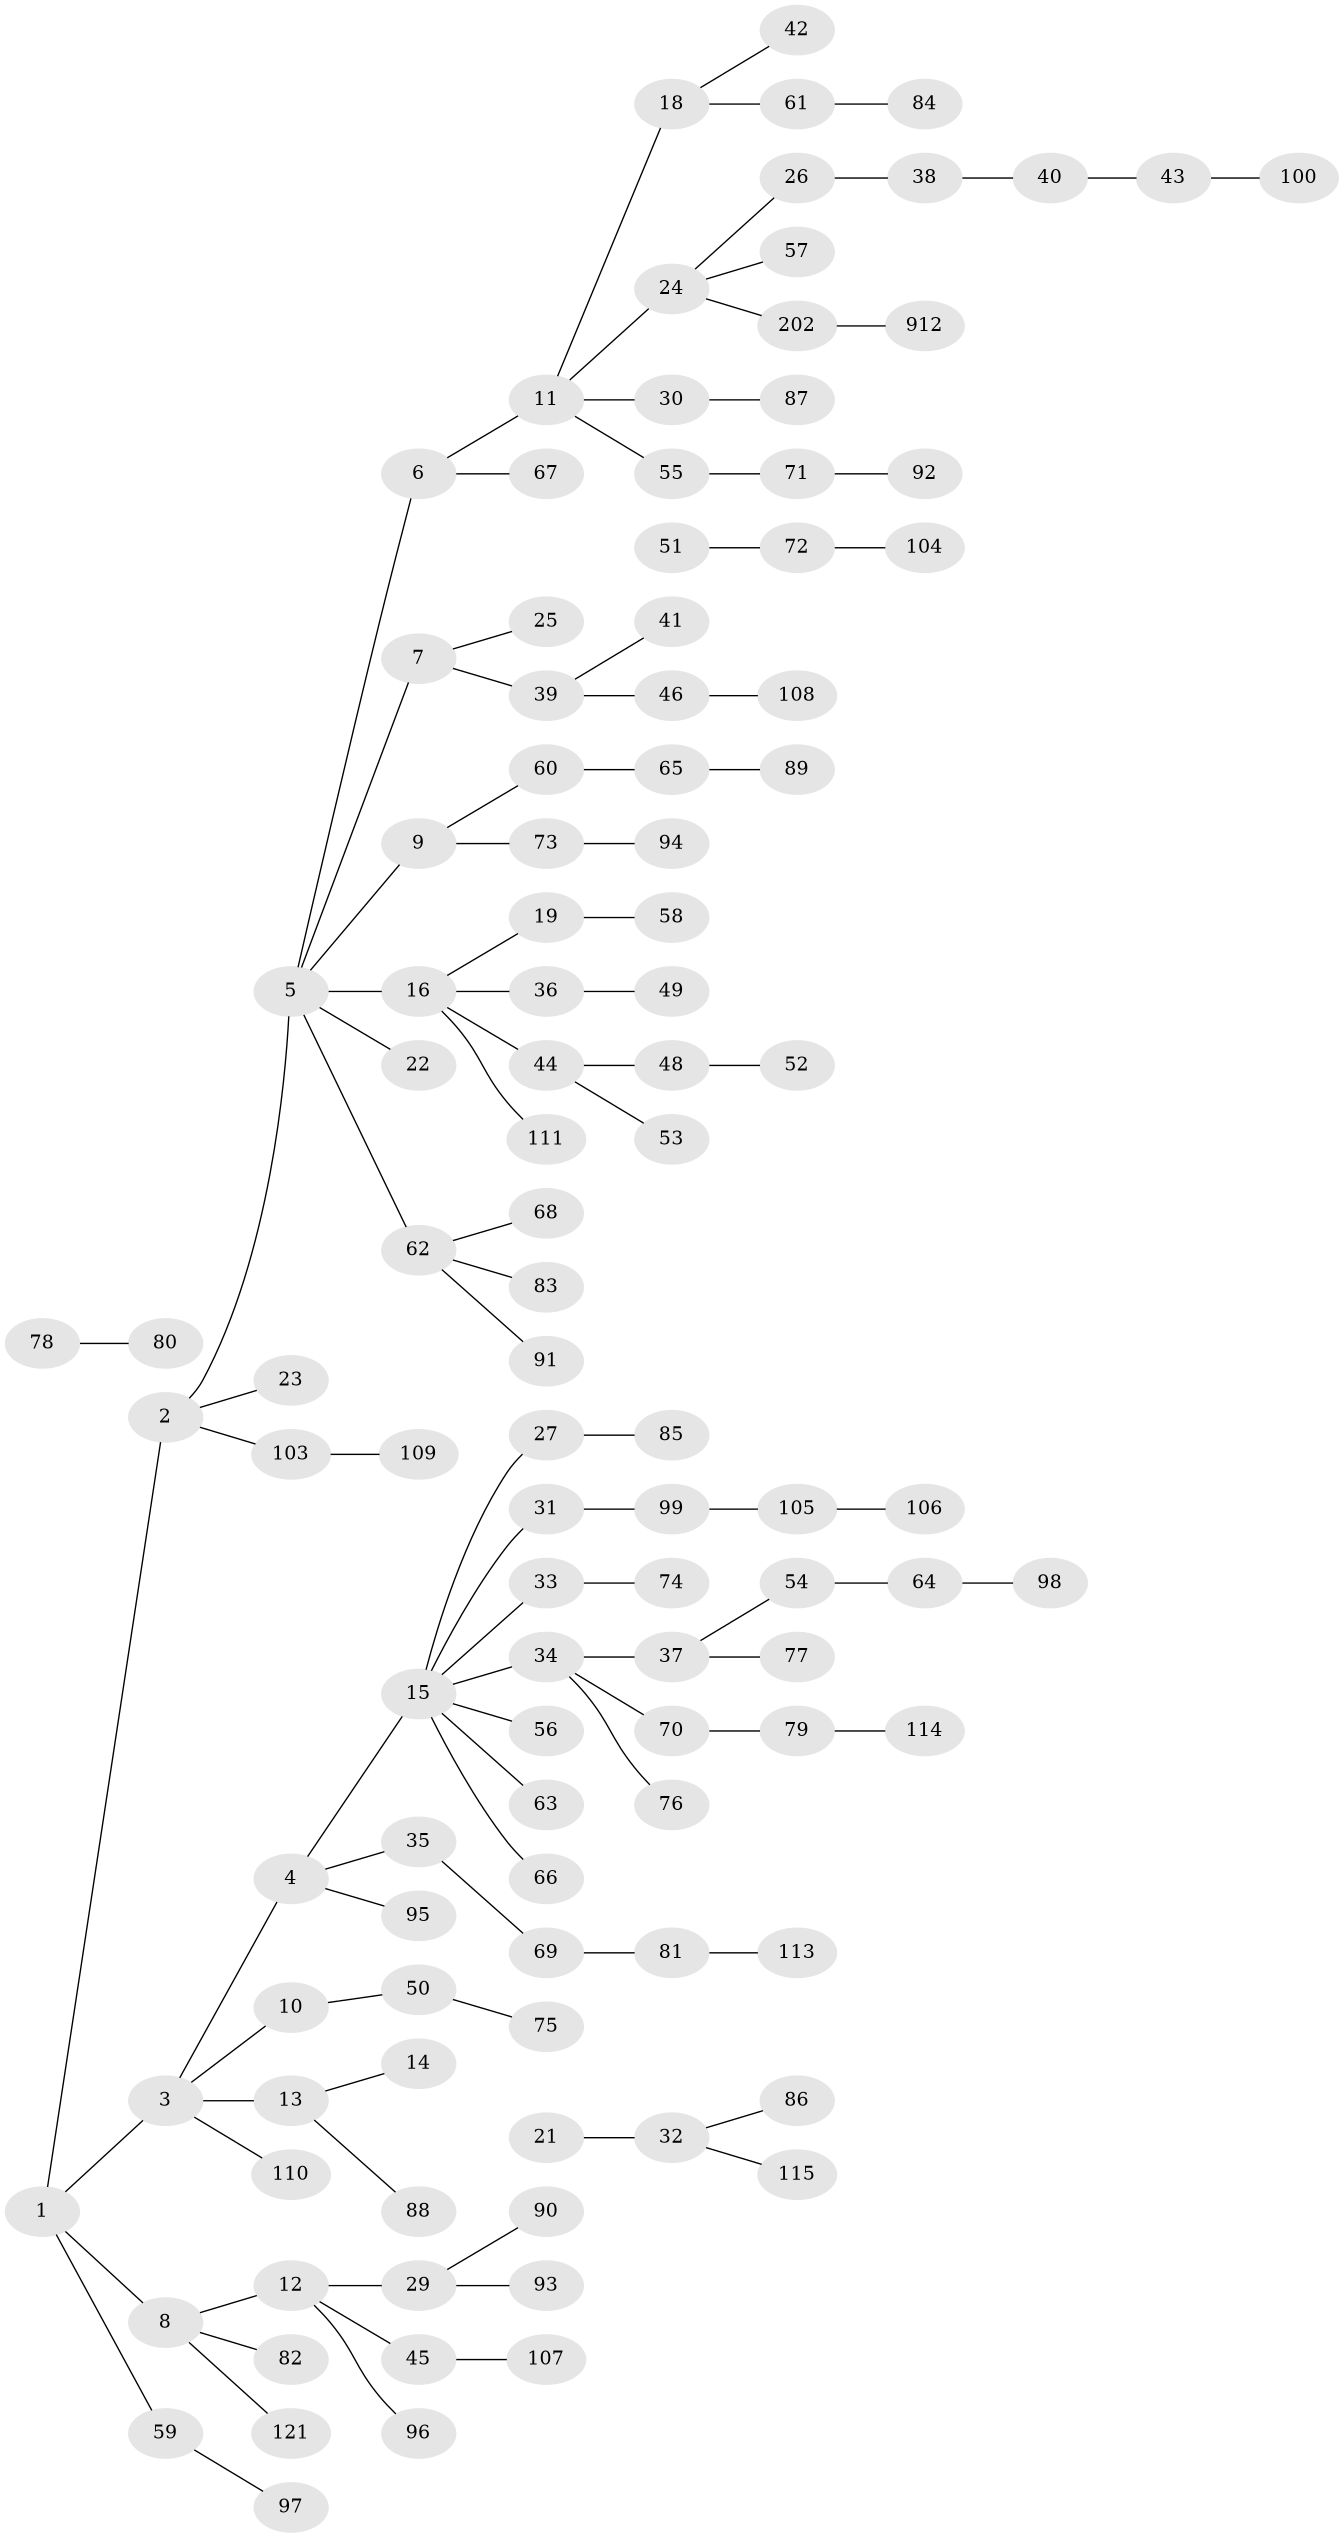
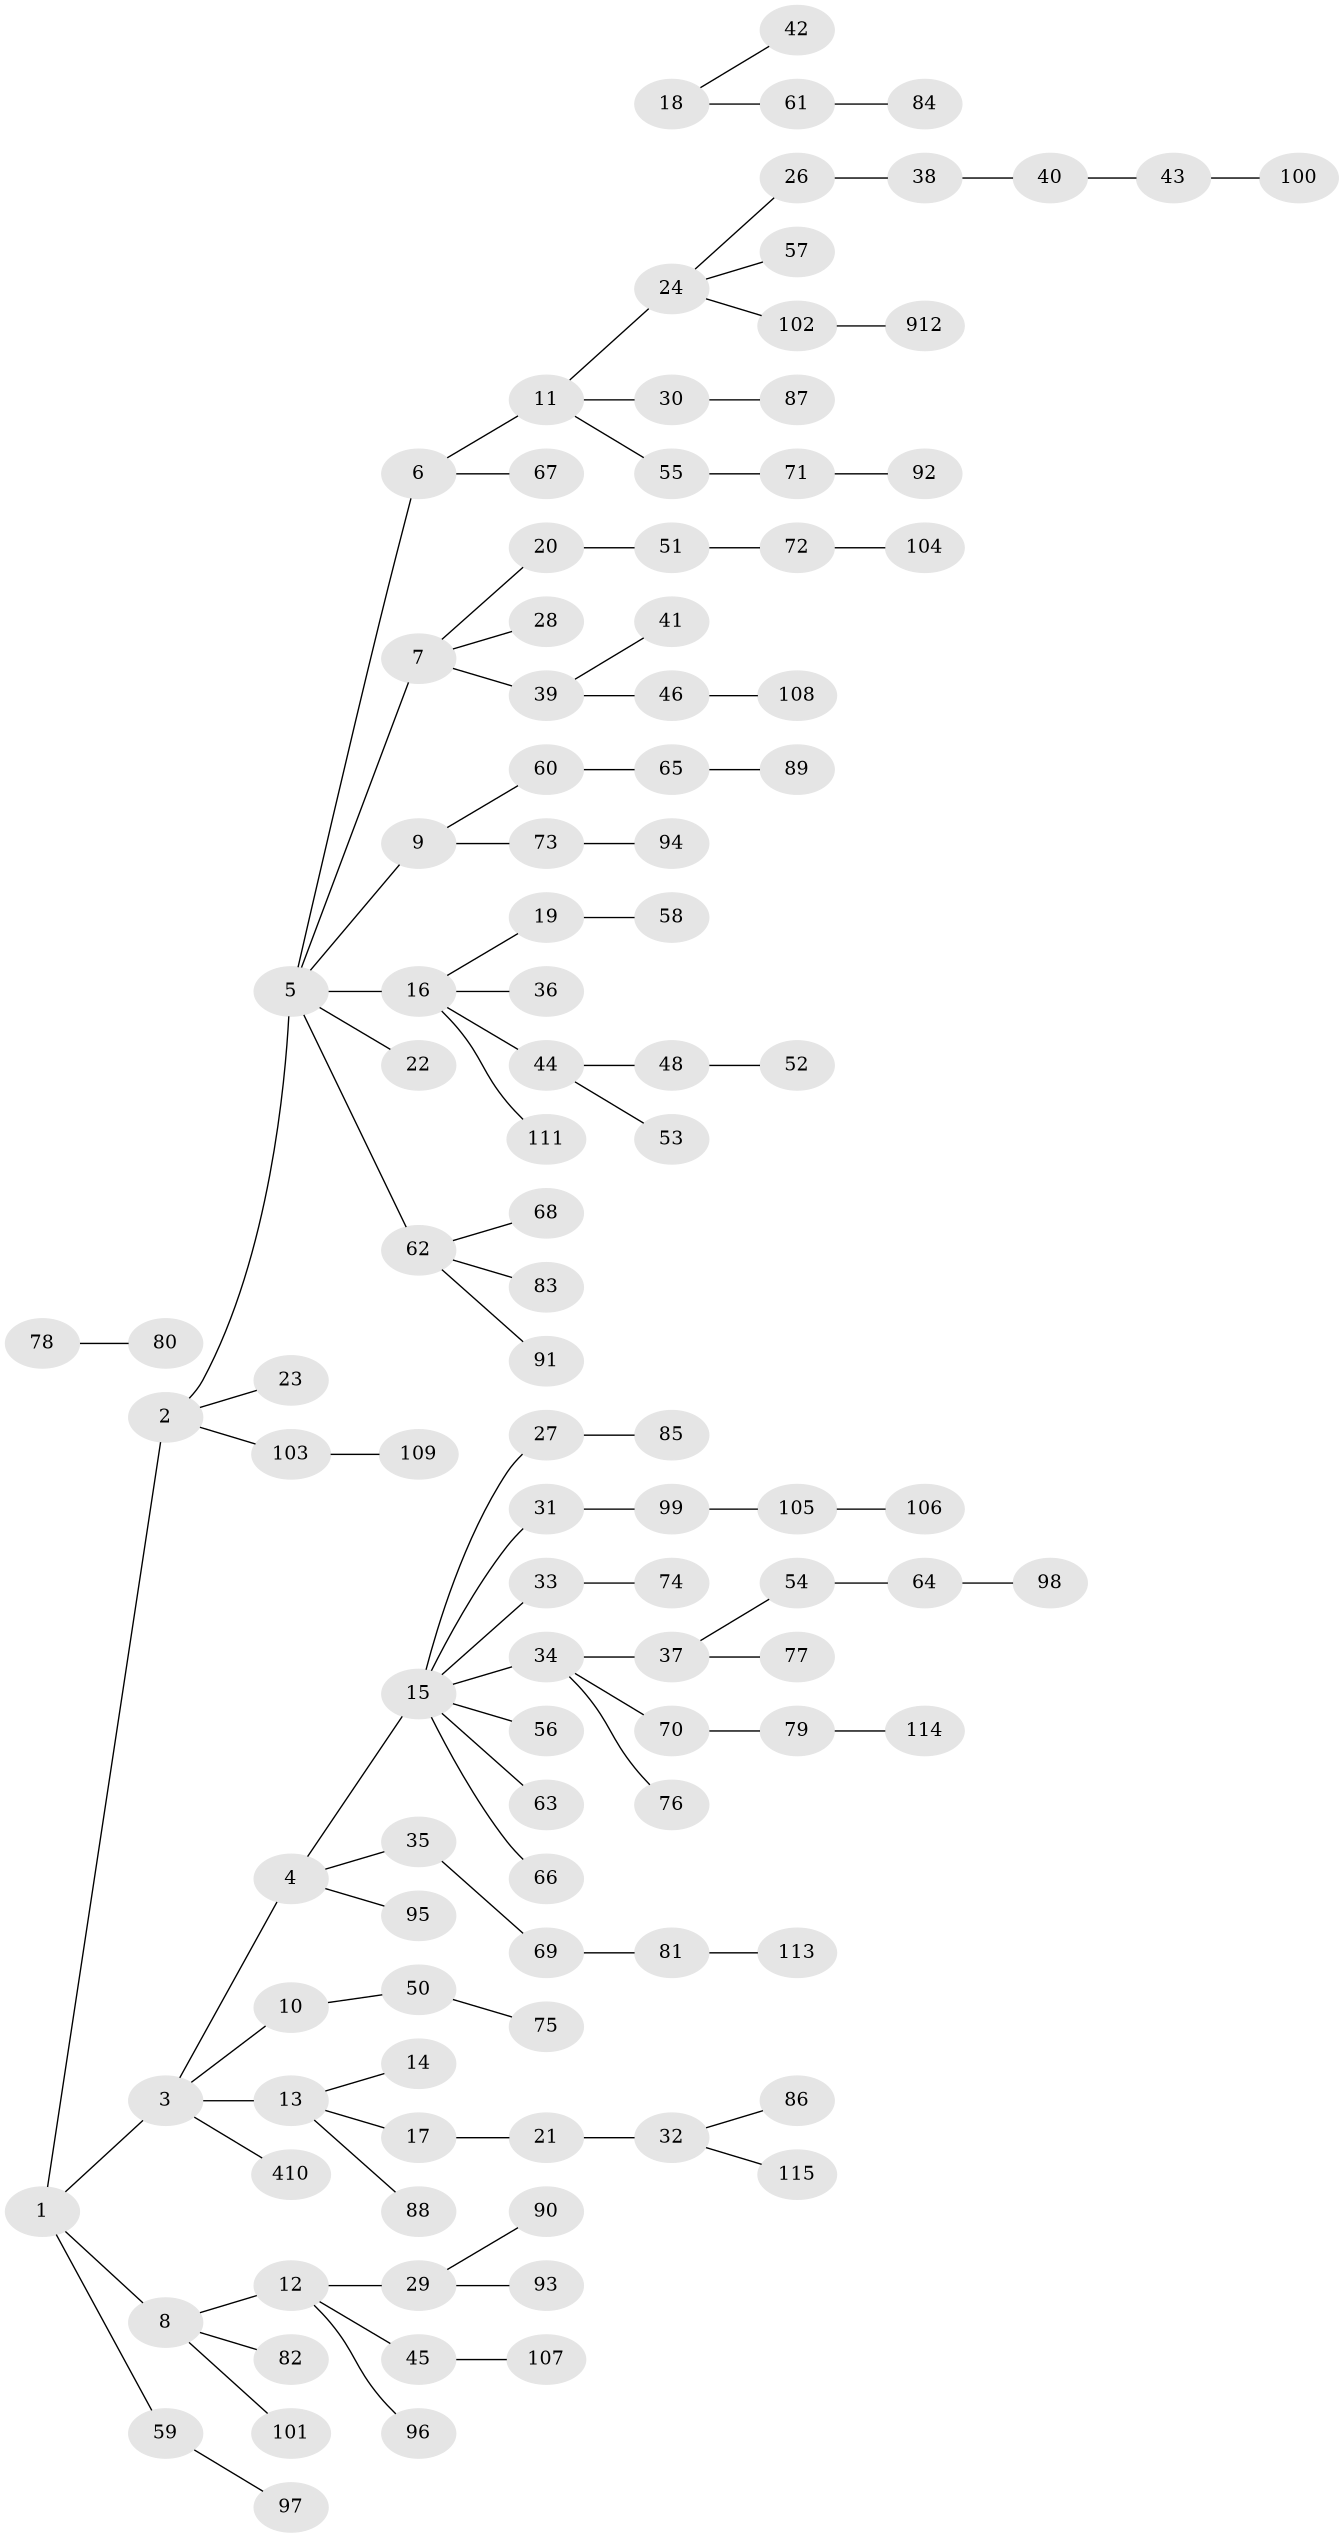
(609, 252) -> none
(797, 326) -> (797, 326)
none -> (546, 548)
(546, 622) -> (546, 622)
(672, 991) -> none
none -> (419, 2138)
(291, 2175) -> (291, 2175)
(291, 2434) -> (291, 2434)
